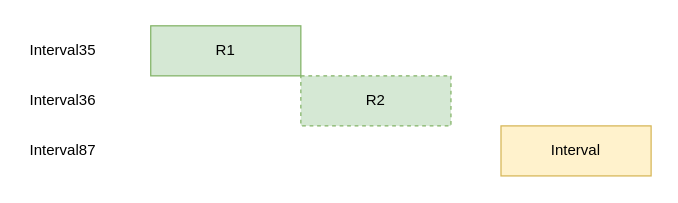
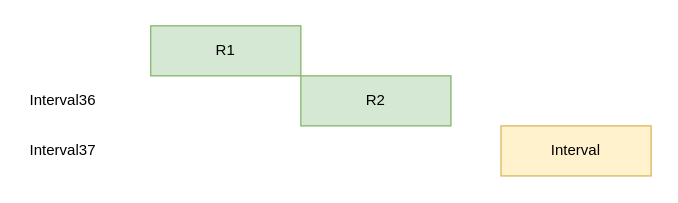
(63, 51) -> none
(376, 101) -> (376, 101)
(63, 151) -> (63, 151)
